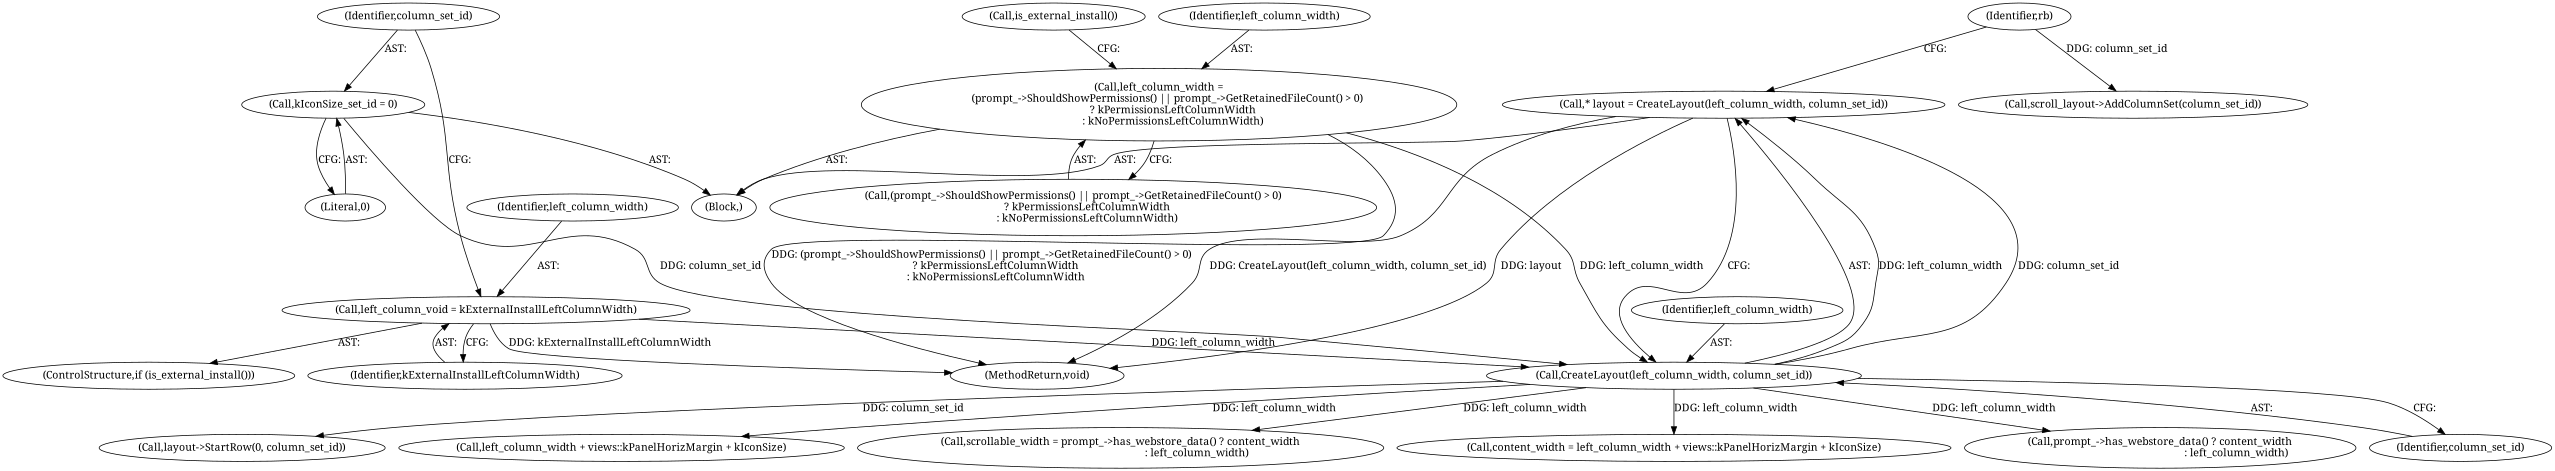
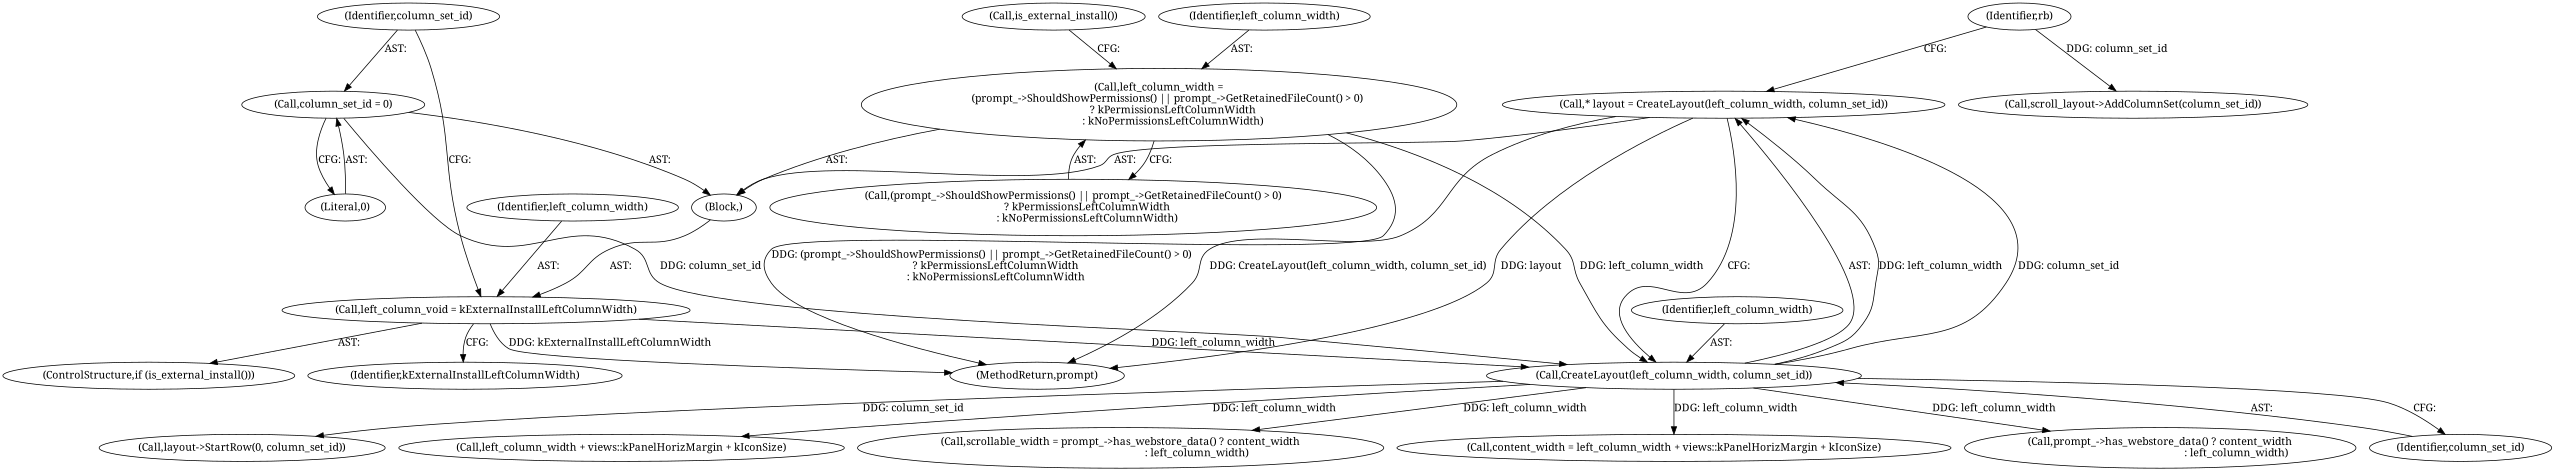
(333, 105) -> (333, 105)
(433, 346) -> (616, 247)
(1037, 376) -> (1037, 376)
